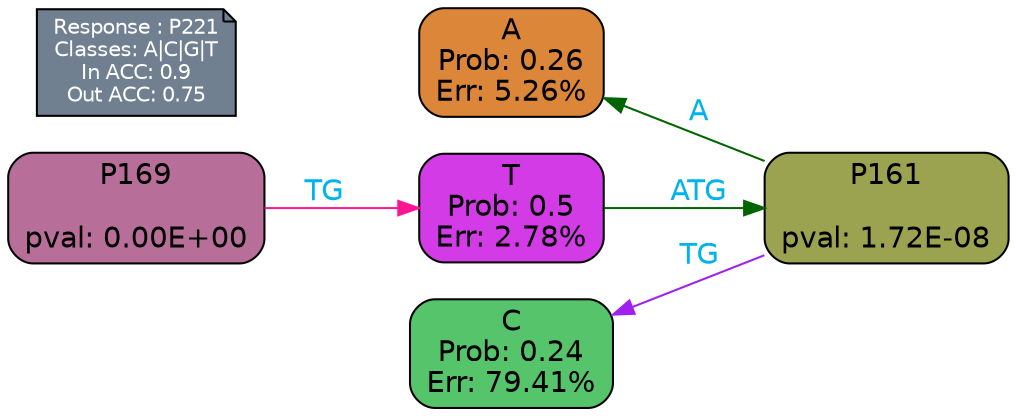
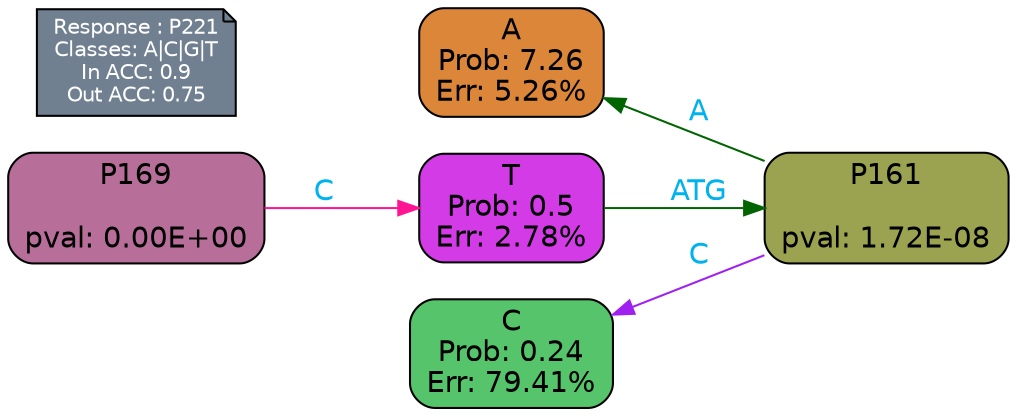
(511, 63) -> (511, 63)
(324, 193) -> (324, 193)
(699, 256) -> (699, 256)
